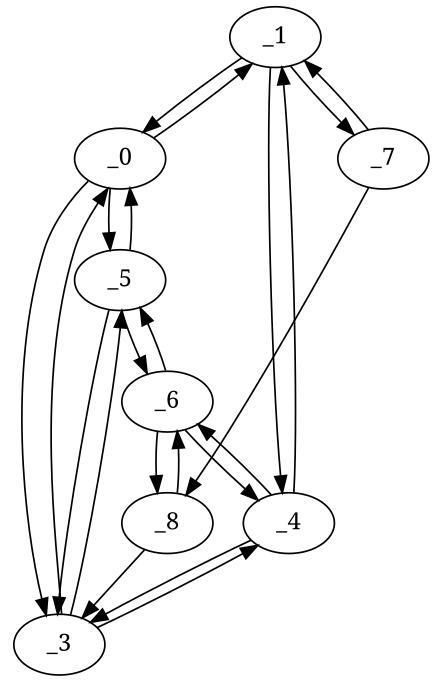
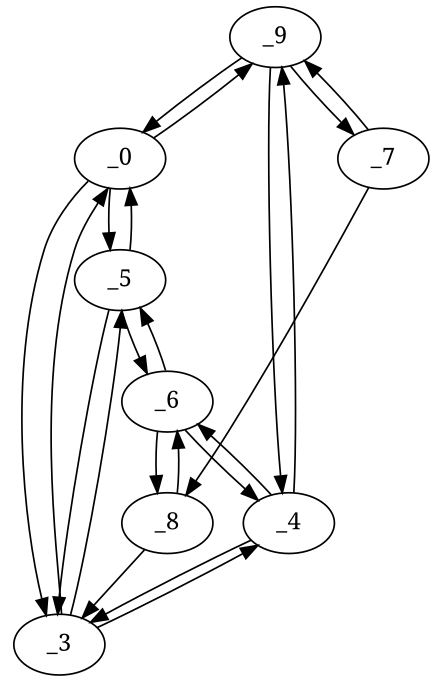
(275, 37) -> (275, 37)
